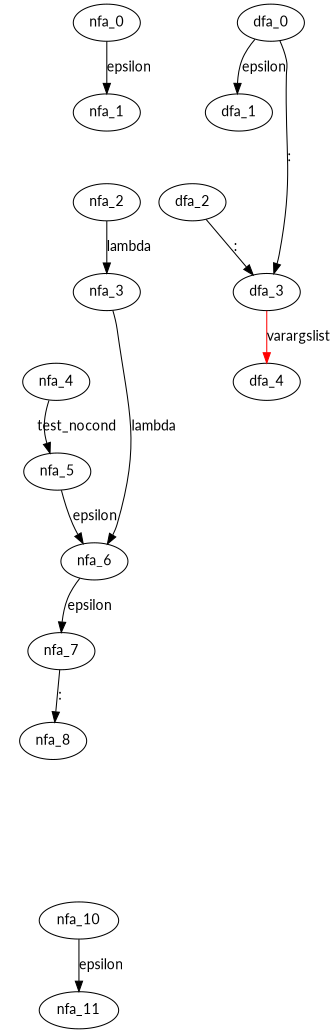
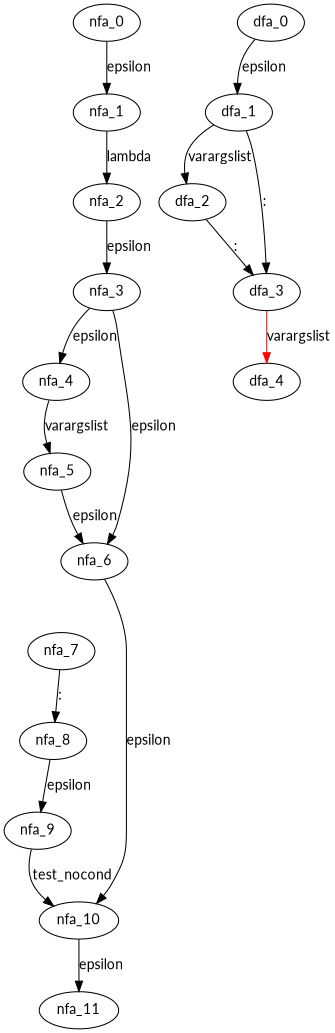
none -> (191, 145)
none -> (107, 152)
(287, 152) -> (260, 196)
(129, 247) -> (129, 247)
none -> (73, 329)
(77, 427) -> (77, 427)
(154, 427) -> (154, 427)
(68, 599) -> (126, 738)
none -> (38, 831)
